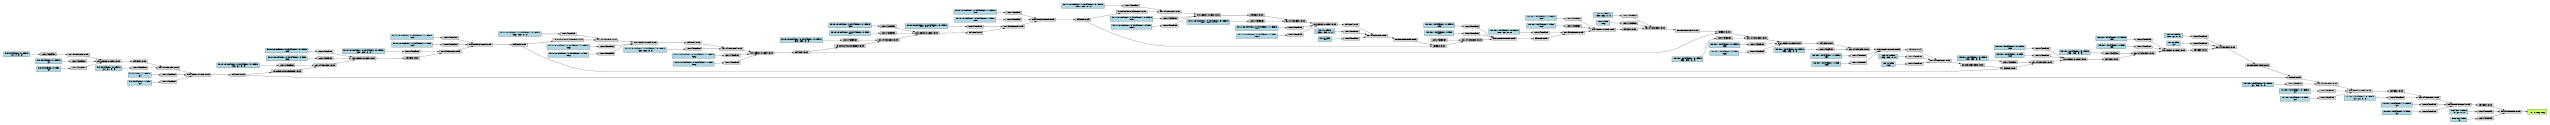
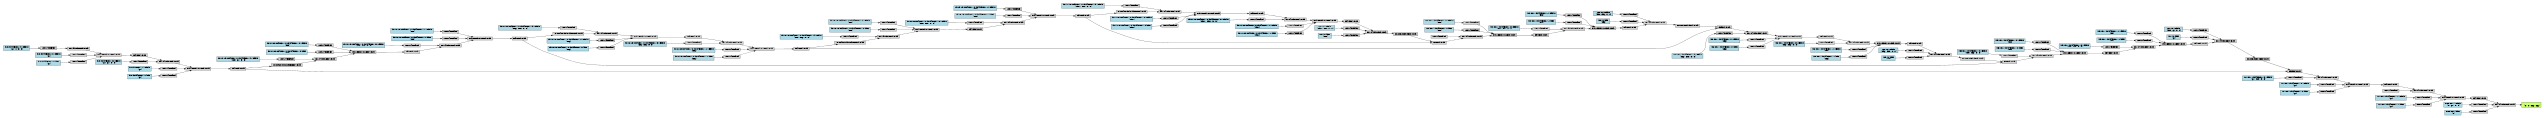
(2360, 98) -> none
